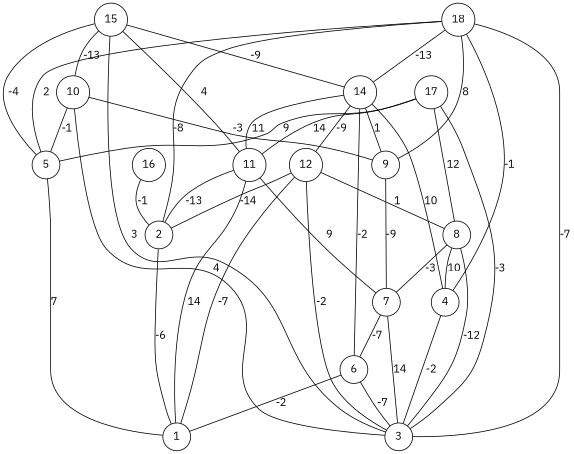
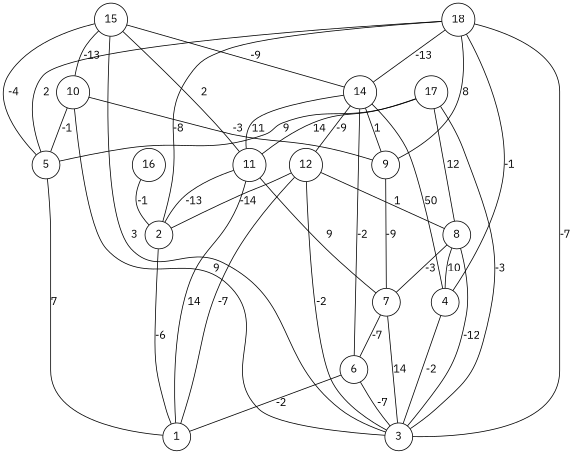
(204, 92) -> (204, 92)
(431, 201) -> (431, 201)
(217, 269) -> (217, 269)
